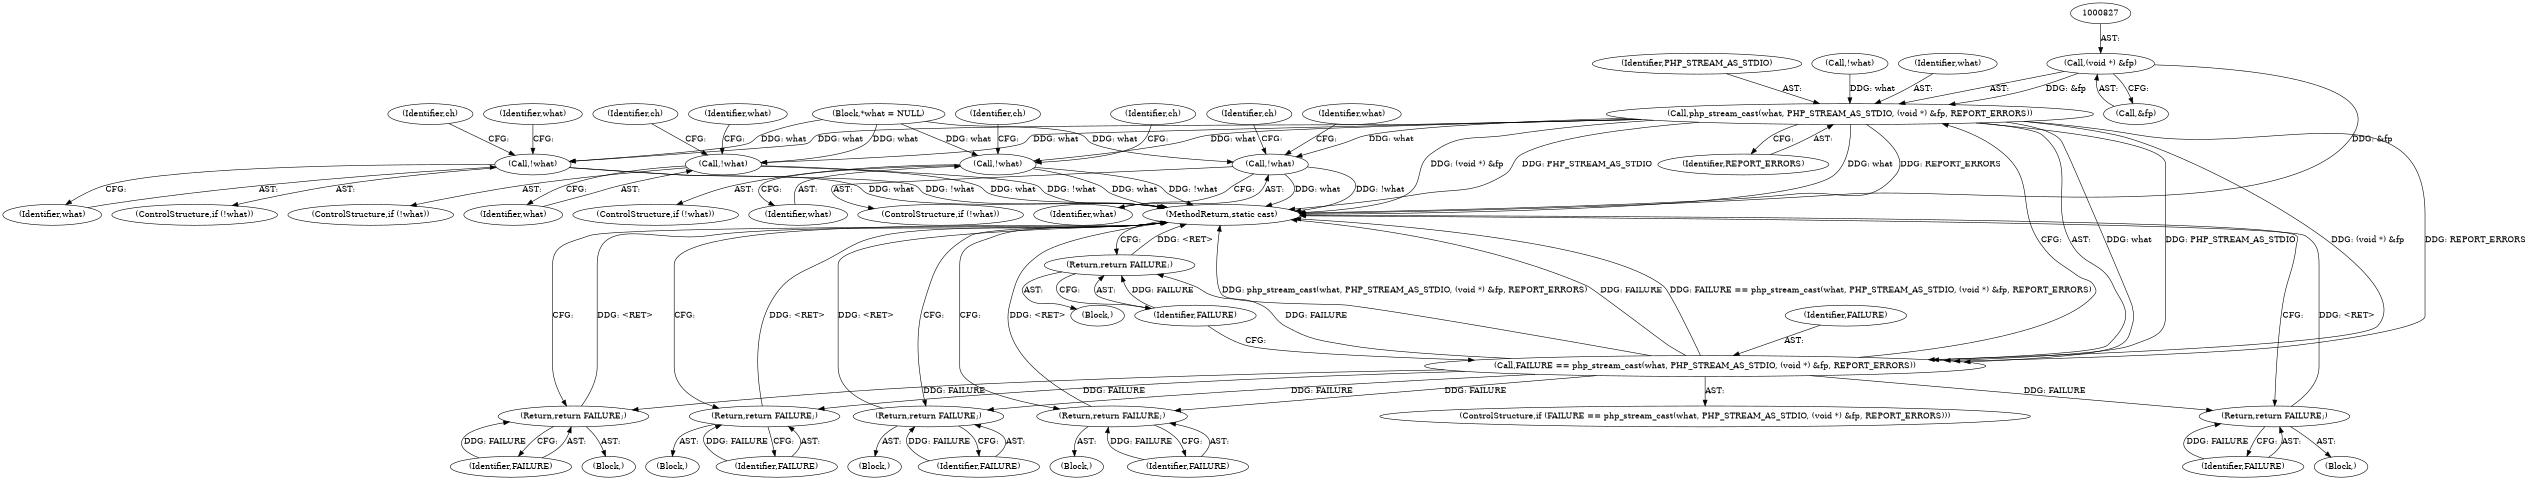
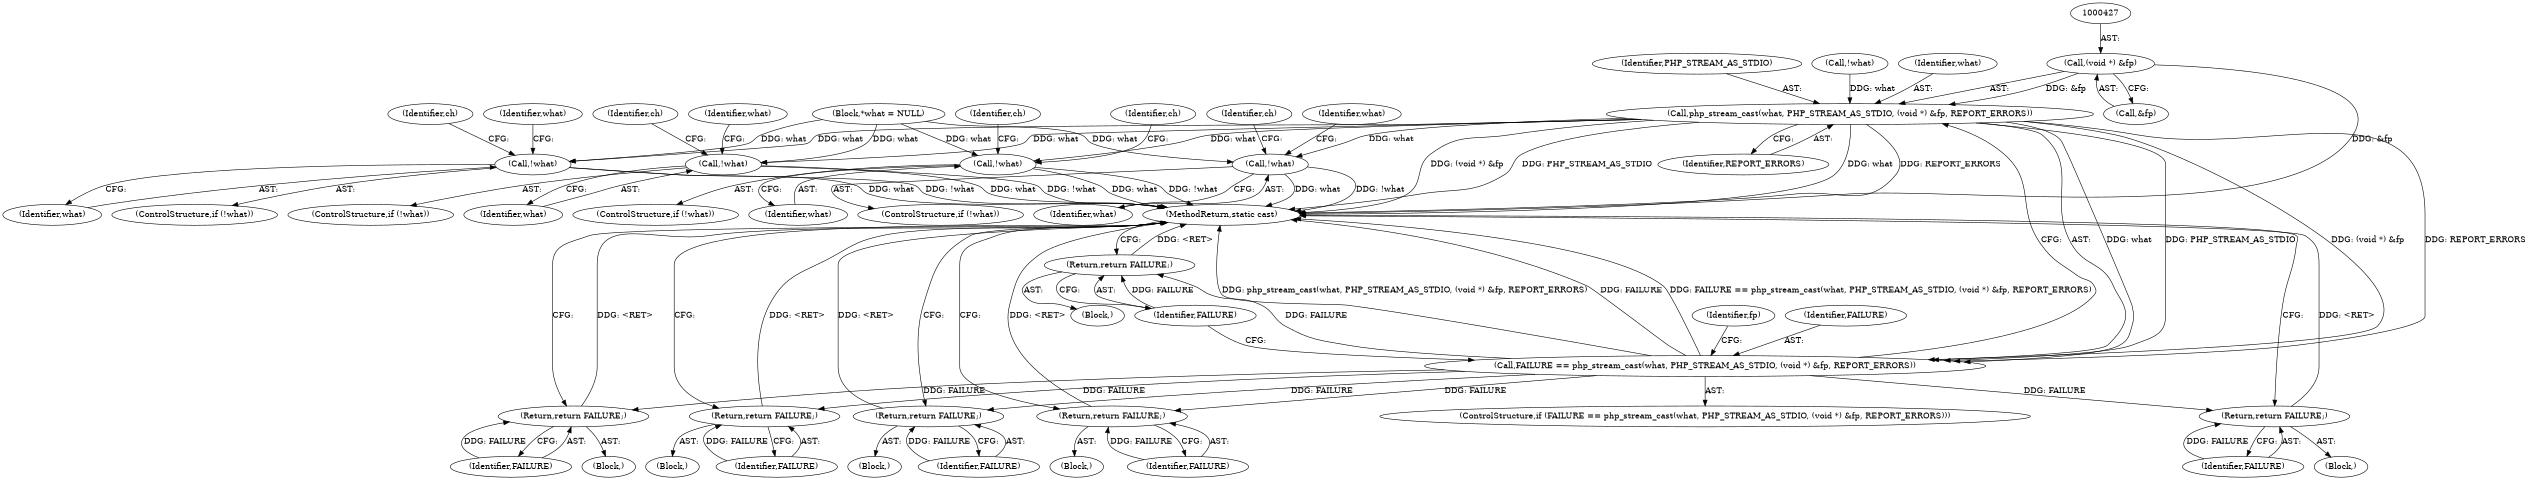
(2101, 13) -> (2101, 13)
none -> (1734, 316)
